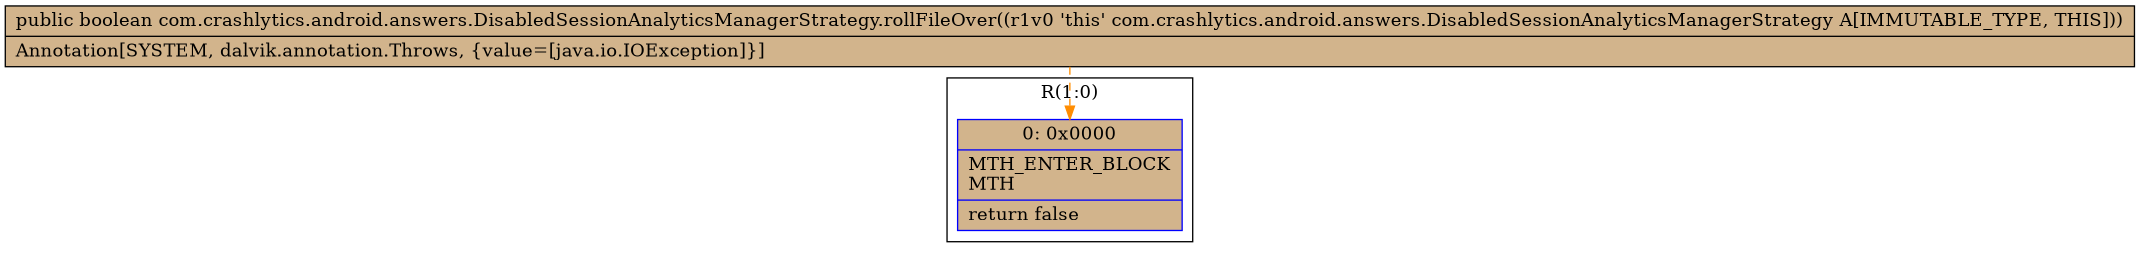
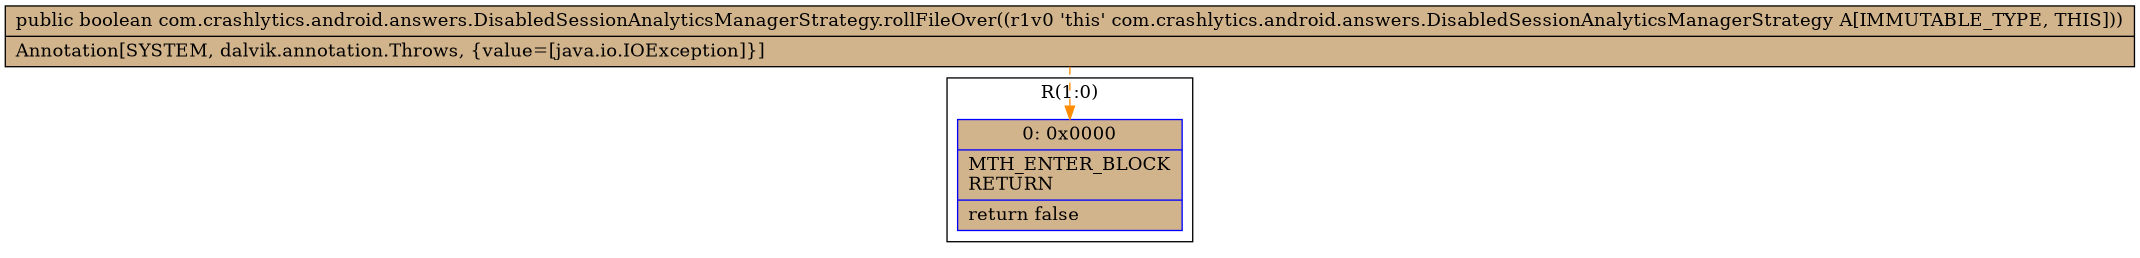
(992, 184) -> (1011, 184)
